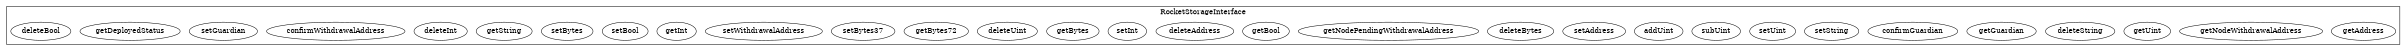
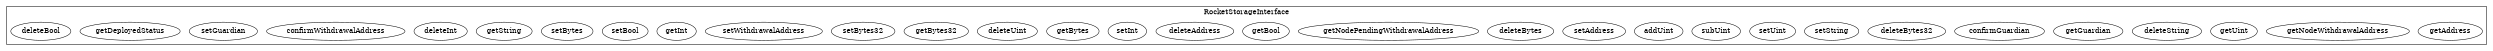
(863, 31) -> (863, 31)
(936, 31) -> (936, 31)
none -> (1907, 31)
